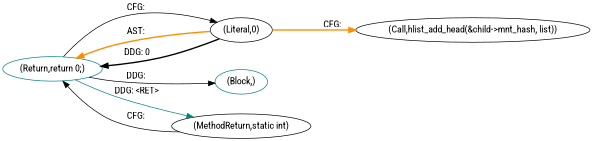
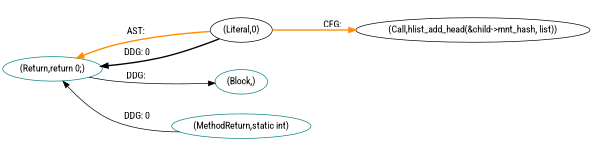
(131, 15) -> none
(130, 101) -> none
(137, 116) -> (137, 116)
(241, 126) -> (241, 126)
